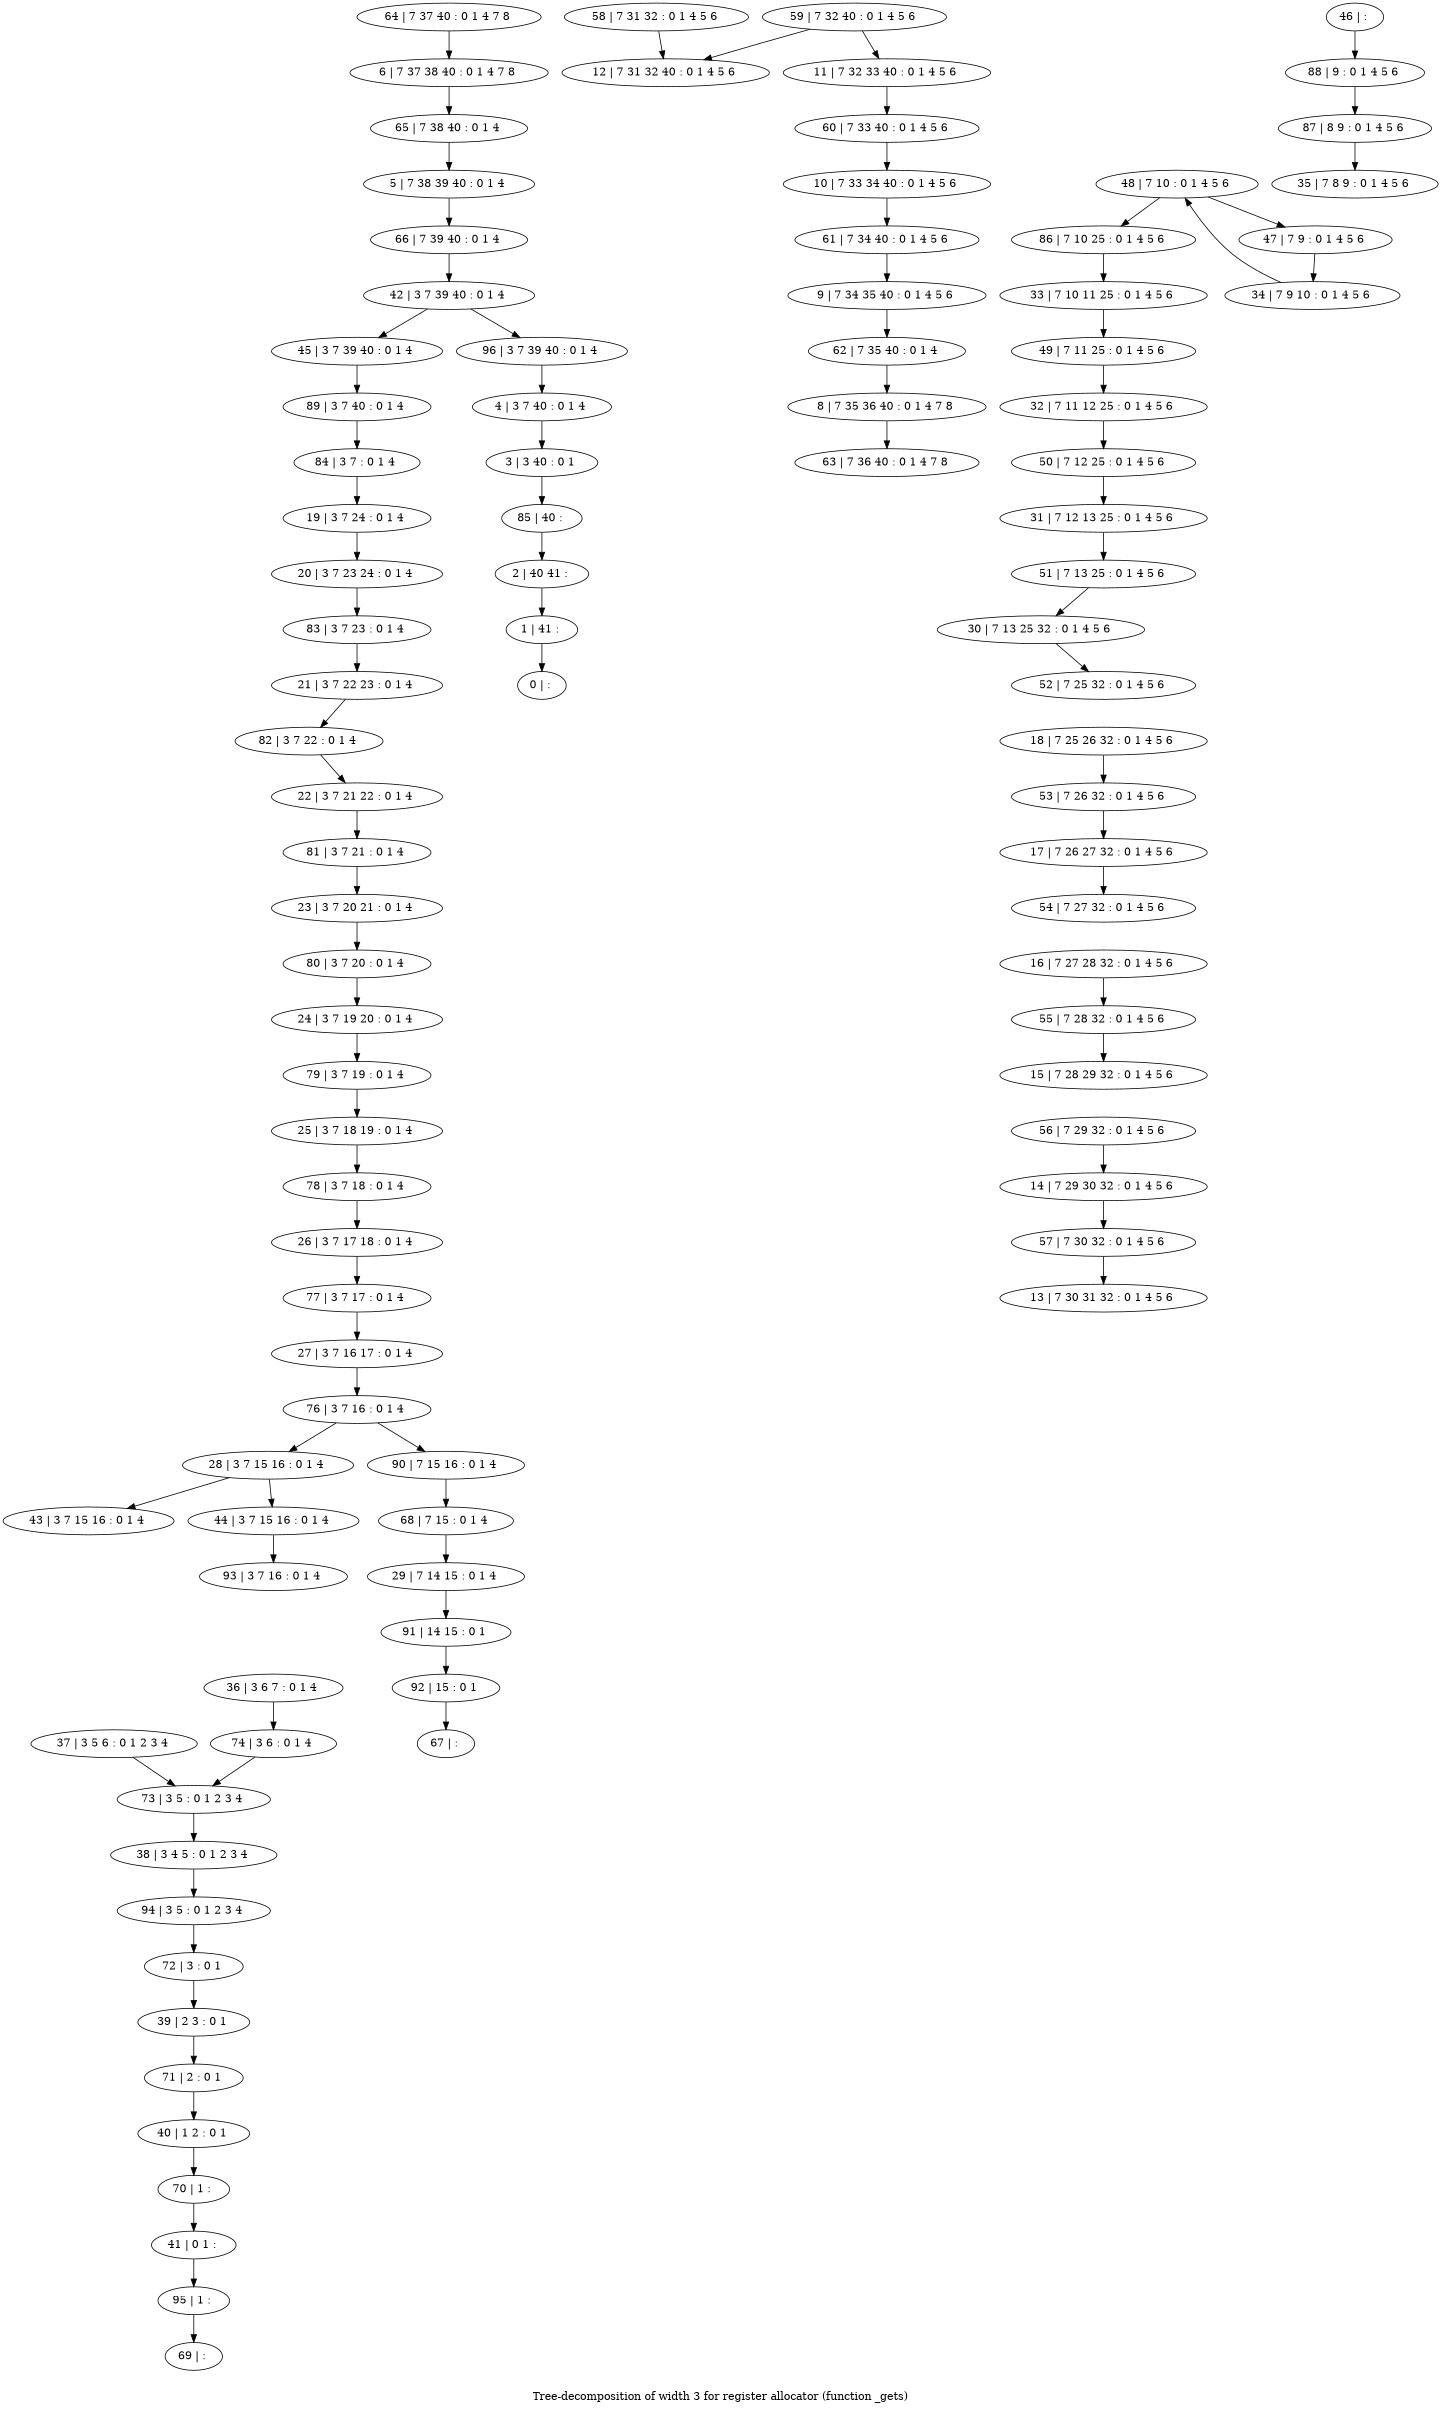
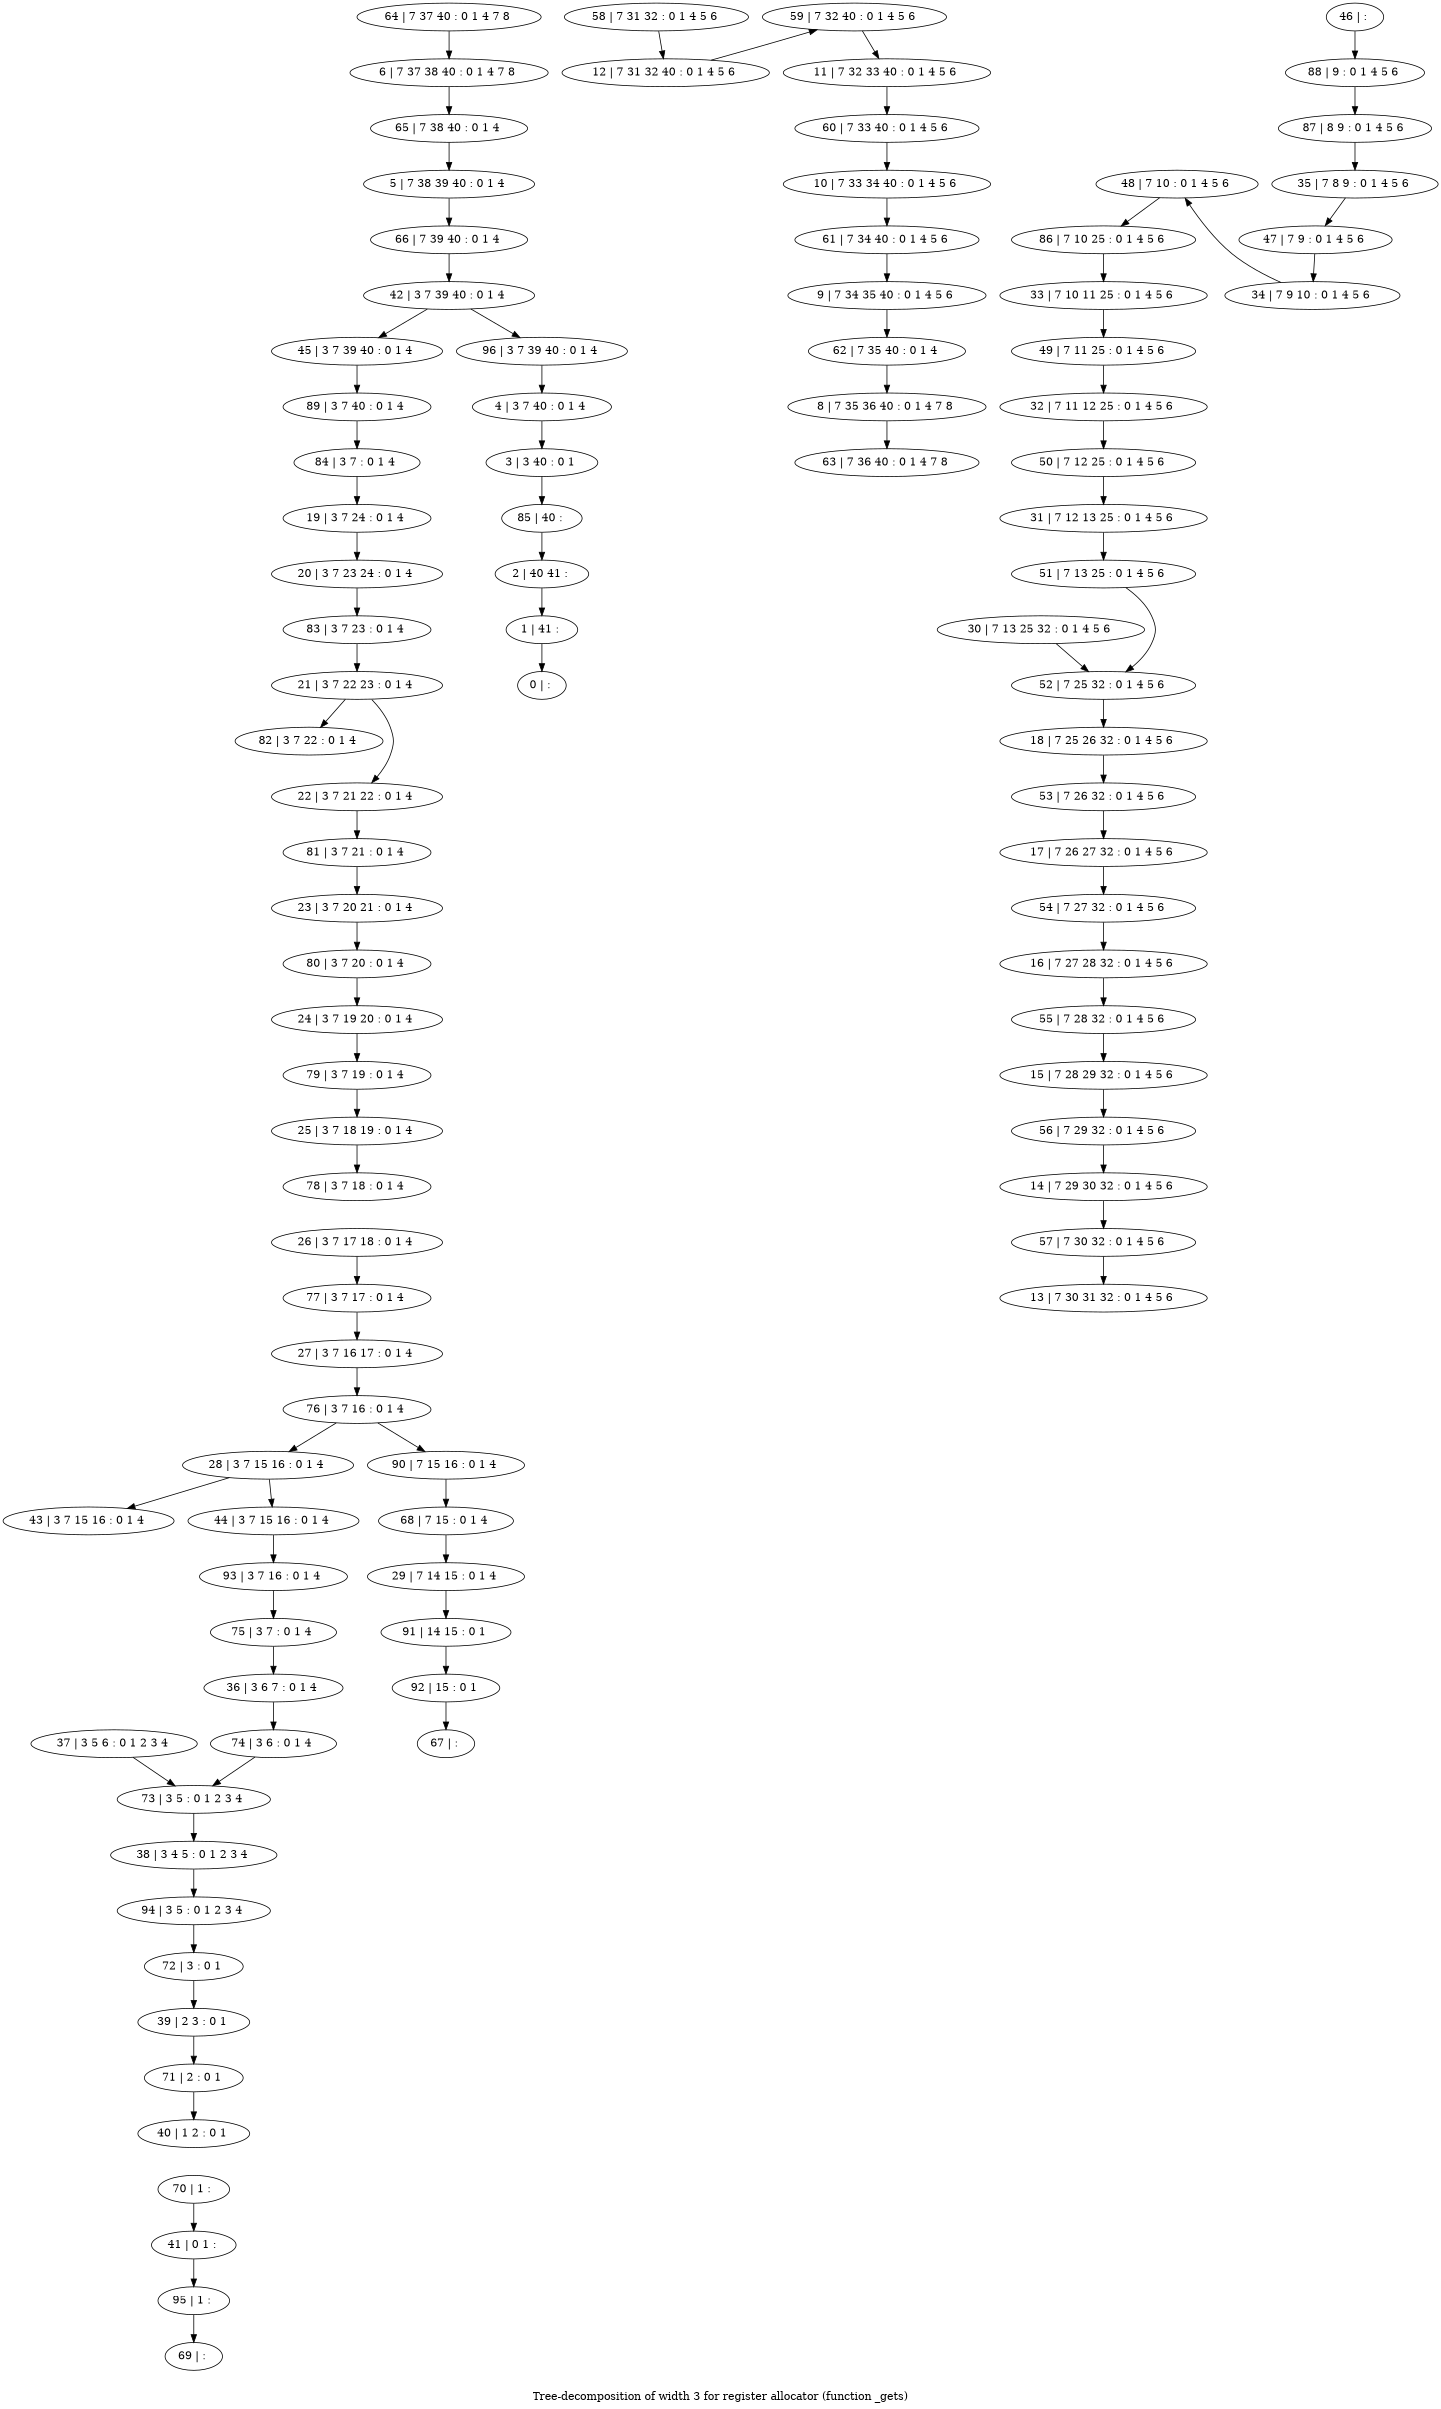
(761, 43) -> (760, 46)
(1243, 211) -> (1338, 209)
(1075, 599) -> (1155, 626)
none -> (1104, 709)
(330, 766) -> (393, 737)
none -> (1104, 932)
none -> (1104, 1099)
(357, 1211) -> none
none -> (273, 1632)
(194, 2158) -> none
